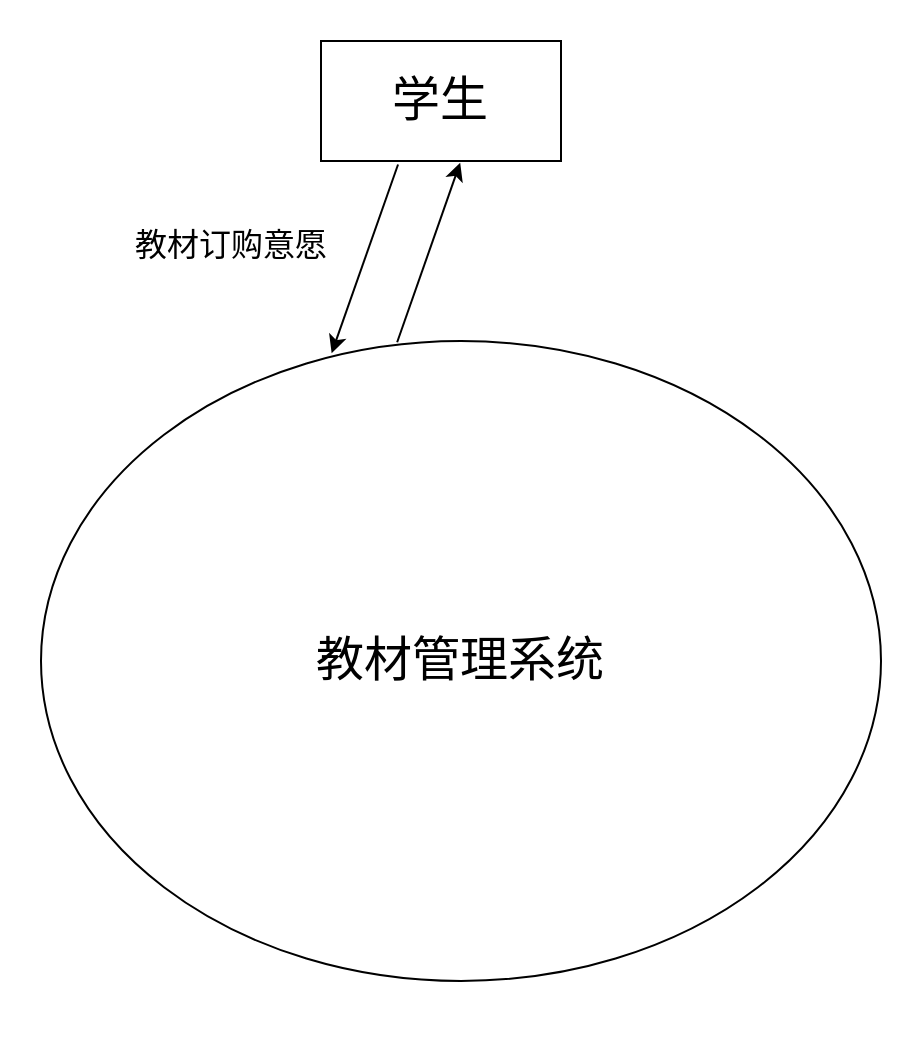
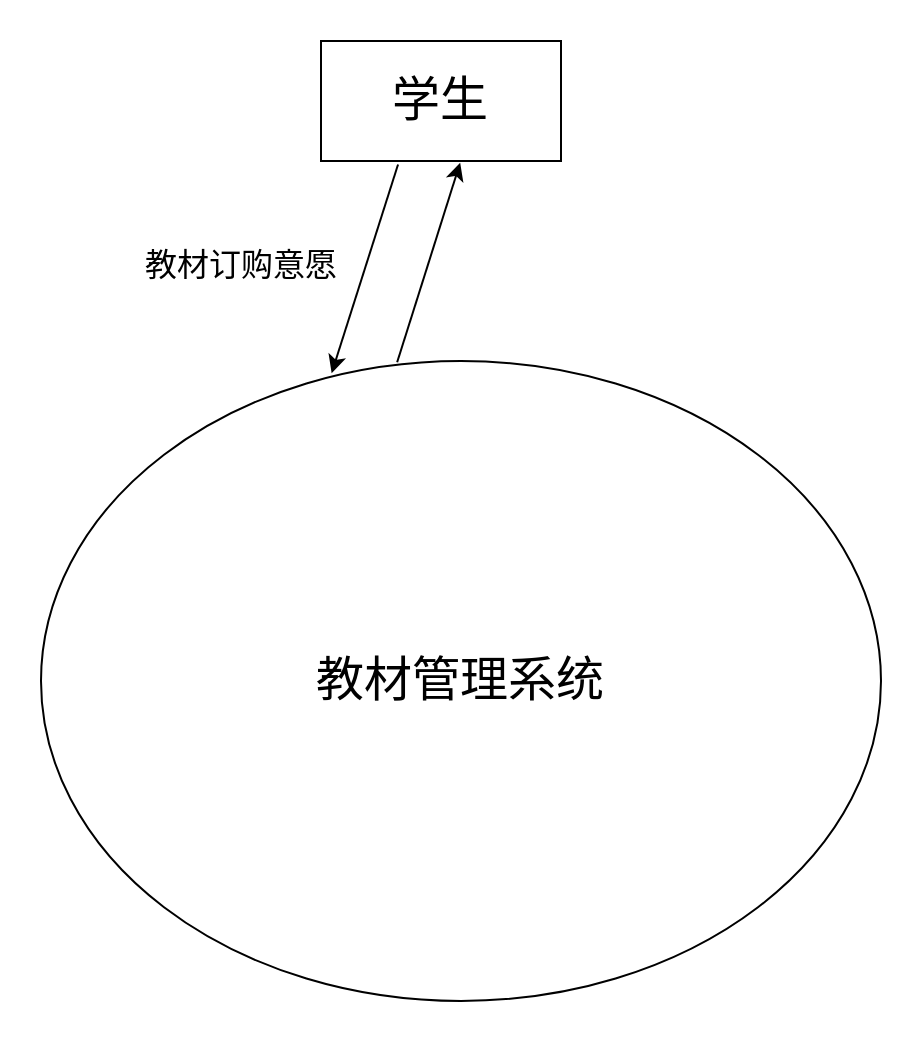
(231, 241) -> (241, 261)
(461, 661) -> (461, 681)
